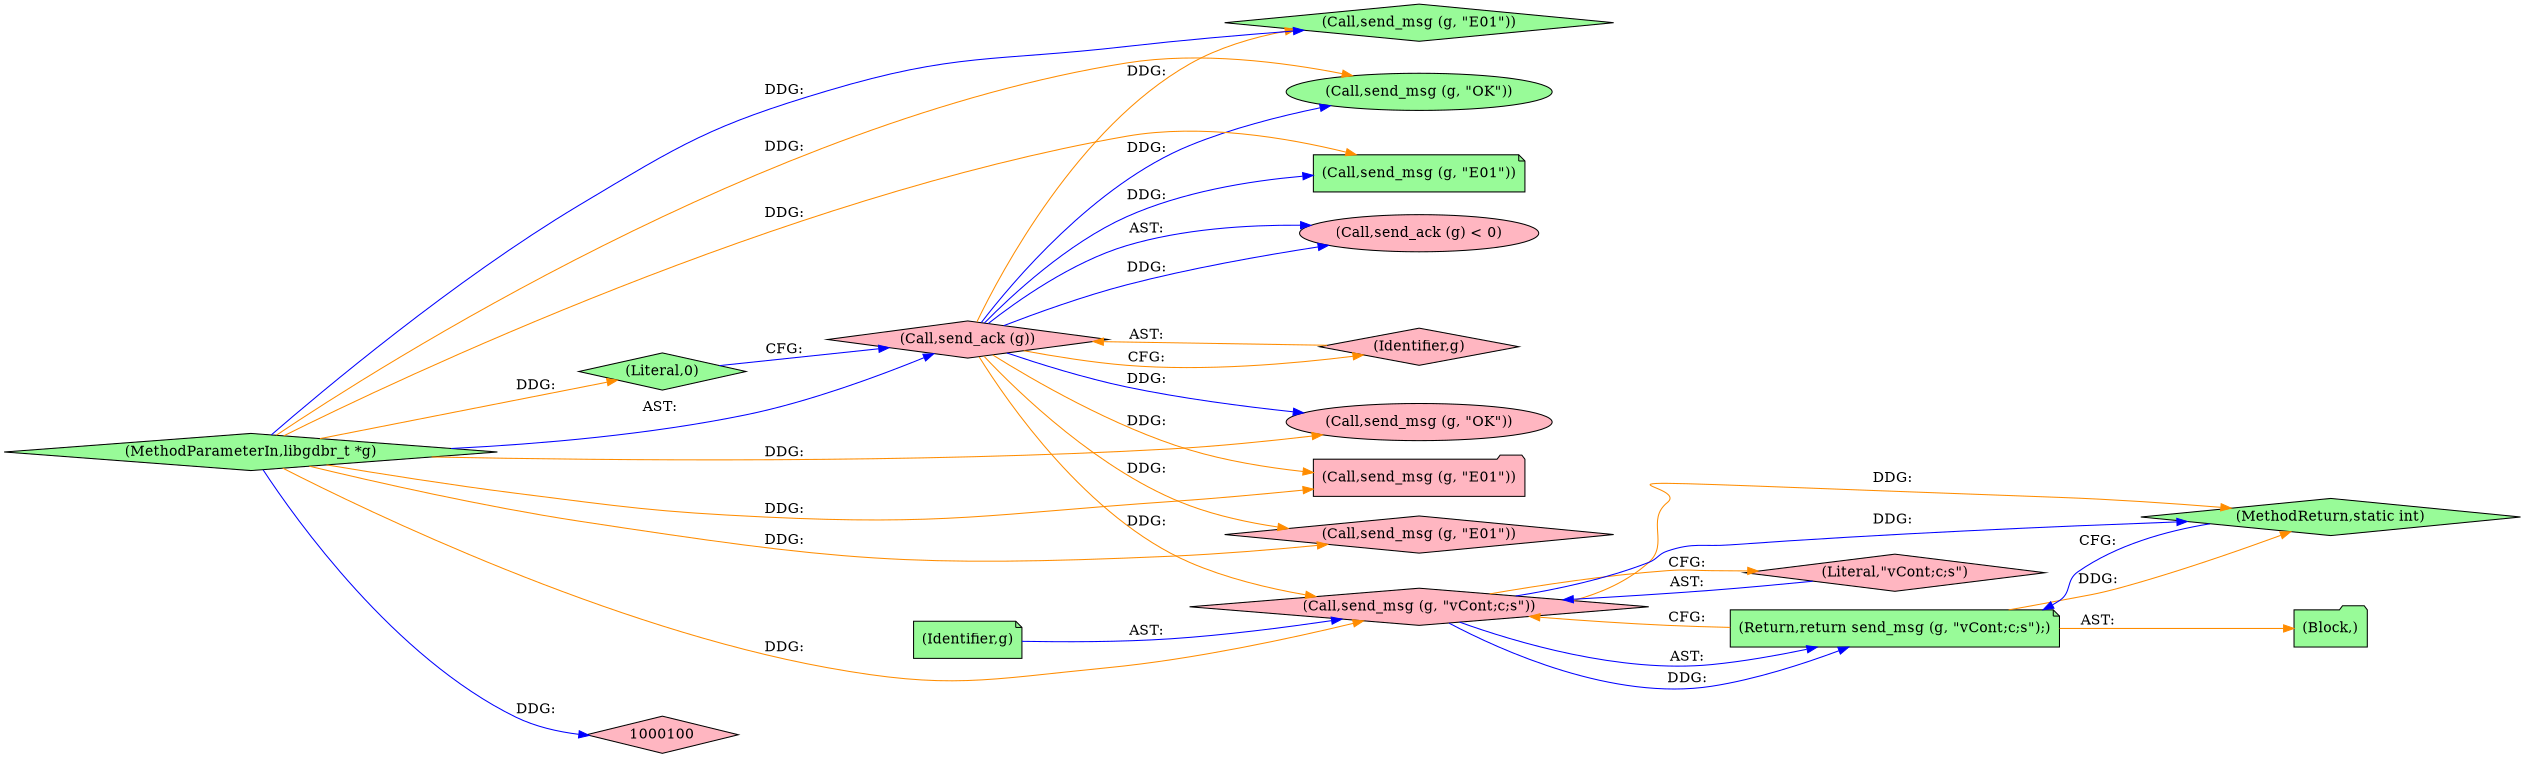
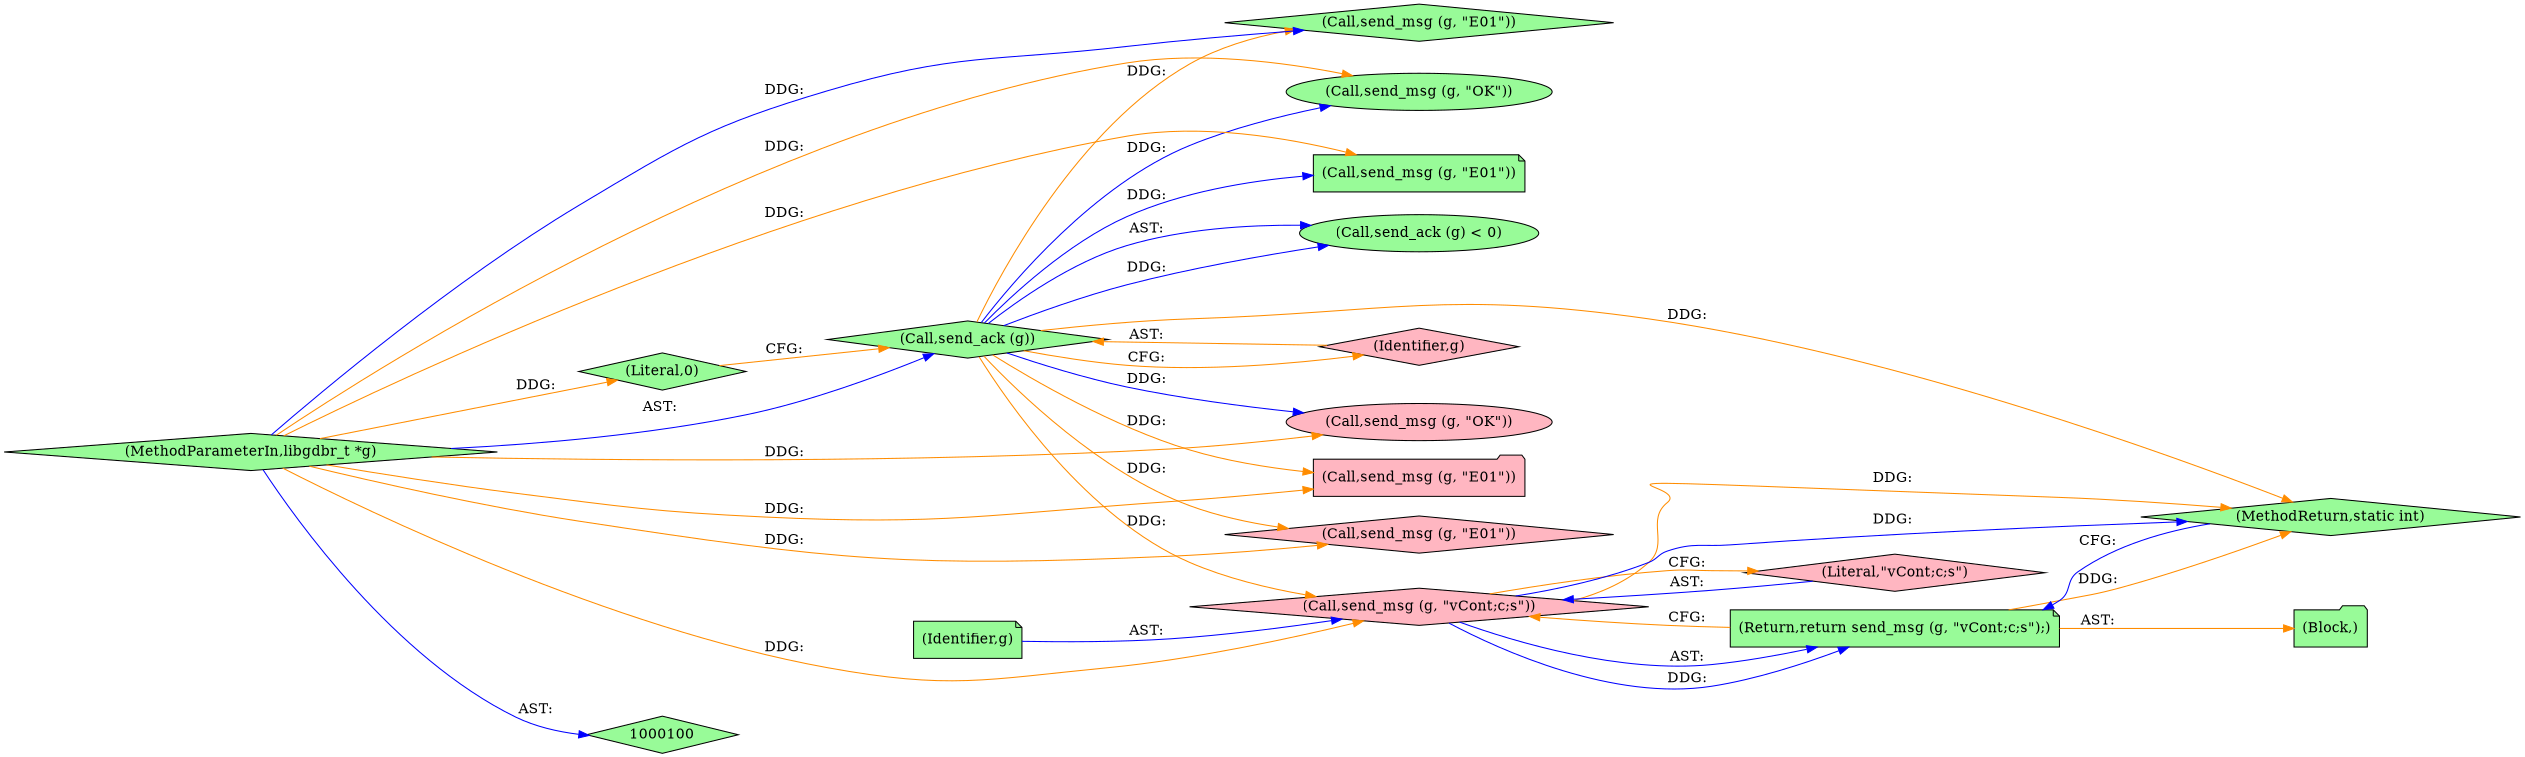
(1419, 233) -> (1419, 233)
none -> (1674, 323)
(968, 340) -> (968, 340)
(799, 357) -> (799, 357)
(538, 709) -> (538, 709)
(662, 735) -> (662, 735)
